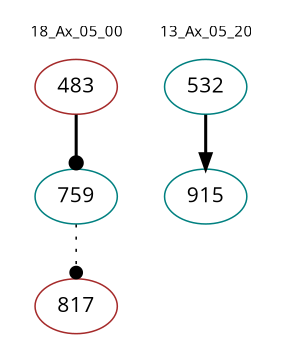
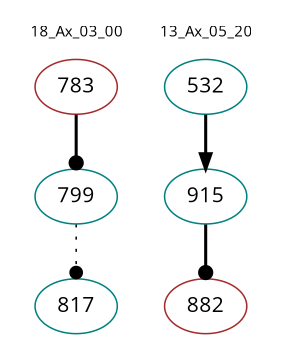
(77, 33) -> (77, 33)
(76, 87) -> (76, 87)
(76, 197) -> (76, 197)
(76, 306) -> (76, 306)
none -> (206, 306)
